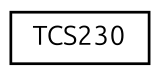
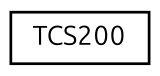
(80, 38) -> (80, 38)
